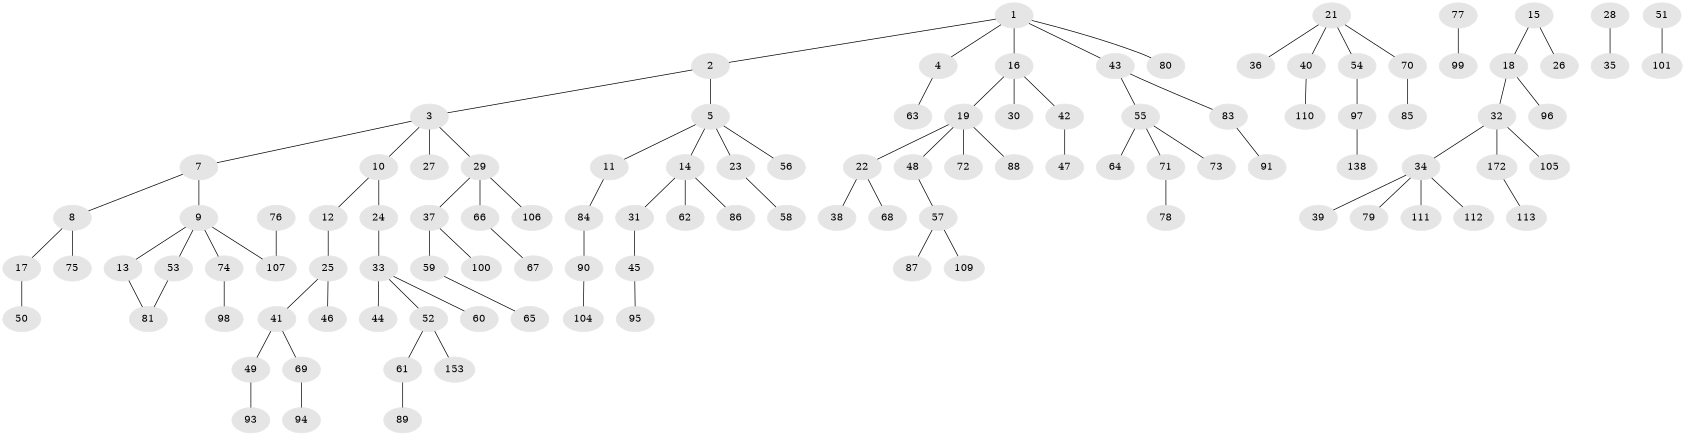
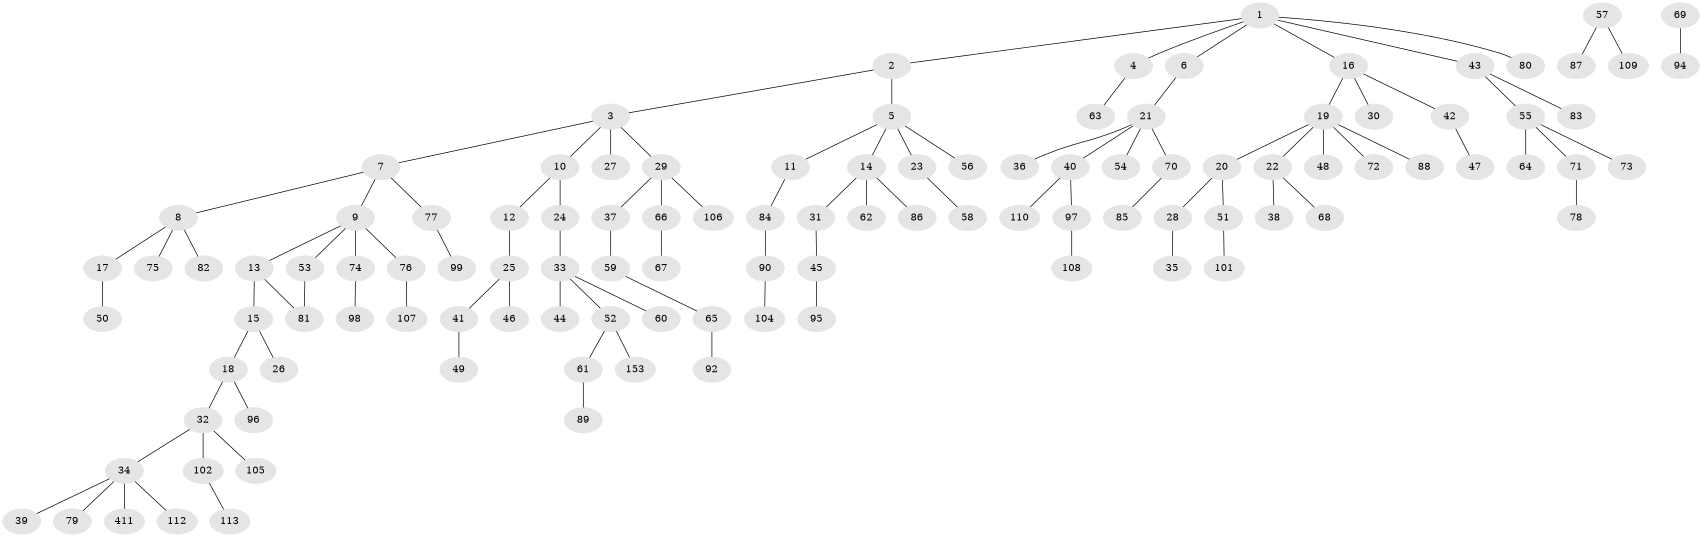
none -> (1184, 66)
(1357, 91) -> (1071, 193)
none -> (1222, 167)
(1267, 167) -> none
(1357, 167) -> (1072, 268)
(1497, 167) -> (203, 471)
none -> (406, 192)
(926, 193) -> none
(1421, 218) -> (124, 521)
(237, 243) -> (381, 243)
none -> (204, 268)
(481, 268) -> none
none -> (254, 294)
(289, 344) -> none
none -> (712, 370)
(251, 420) -> none
